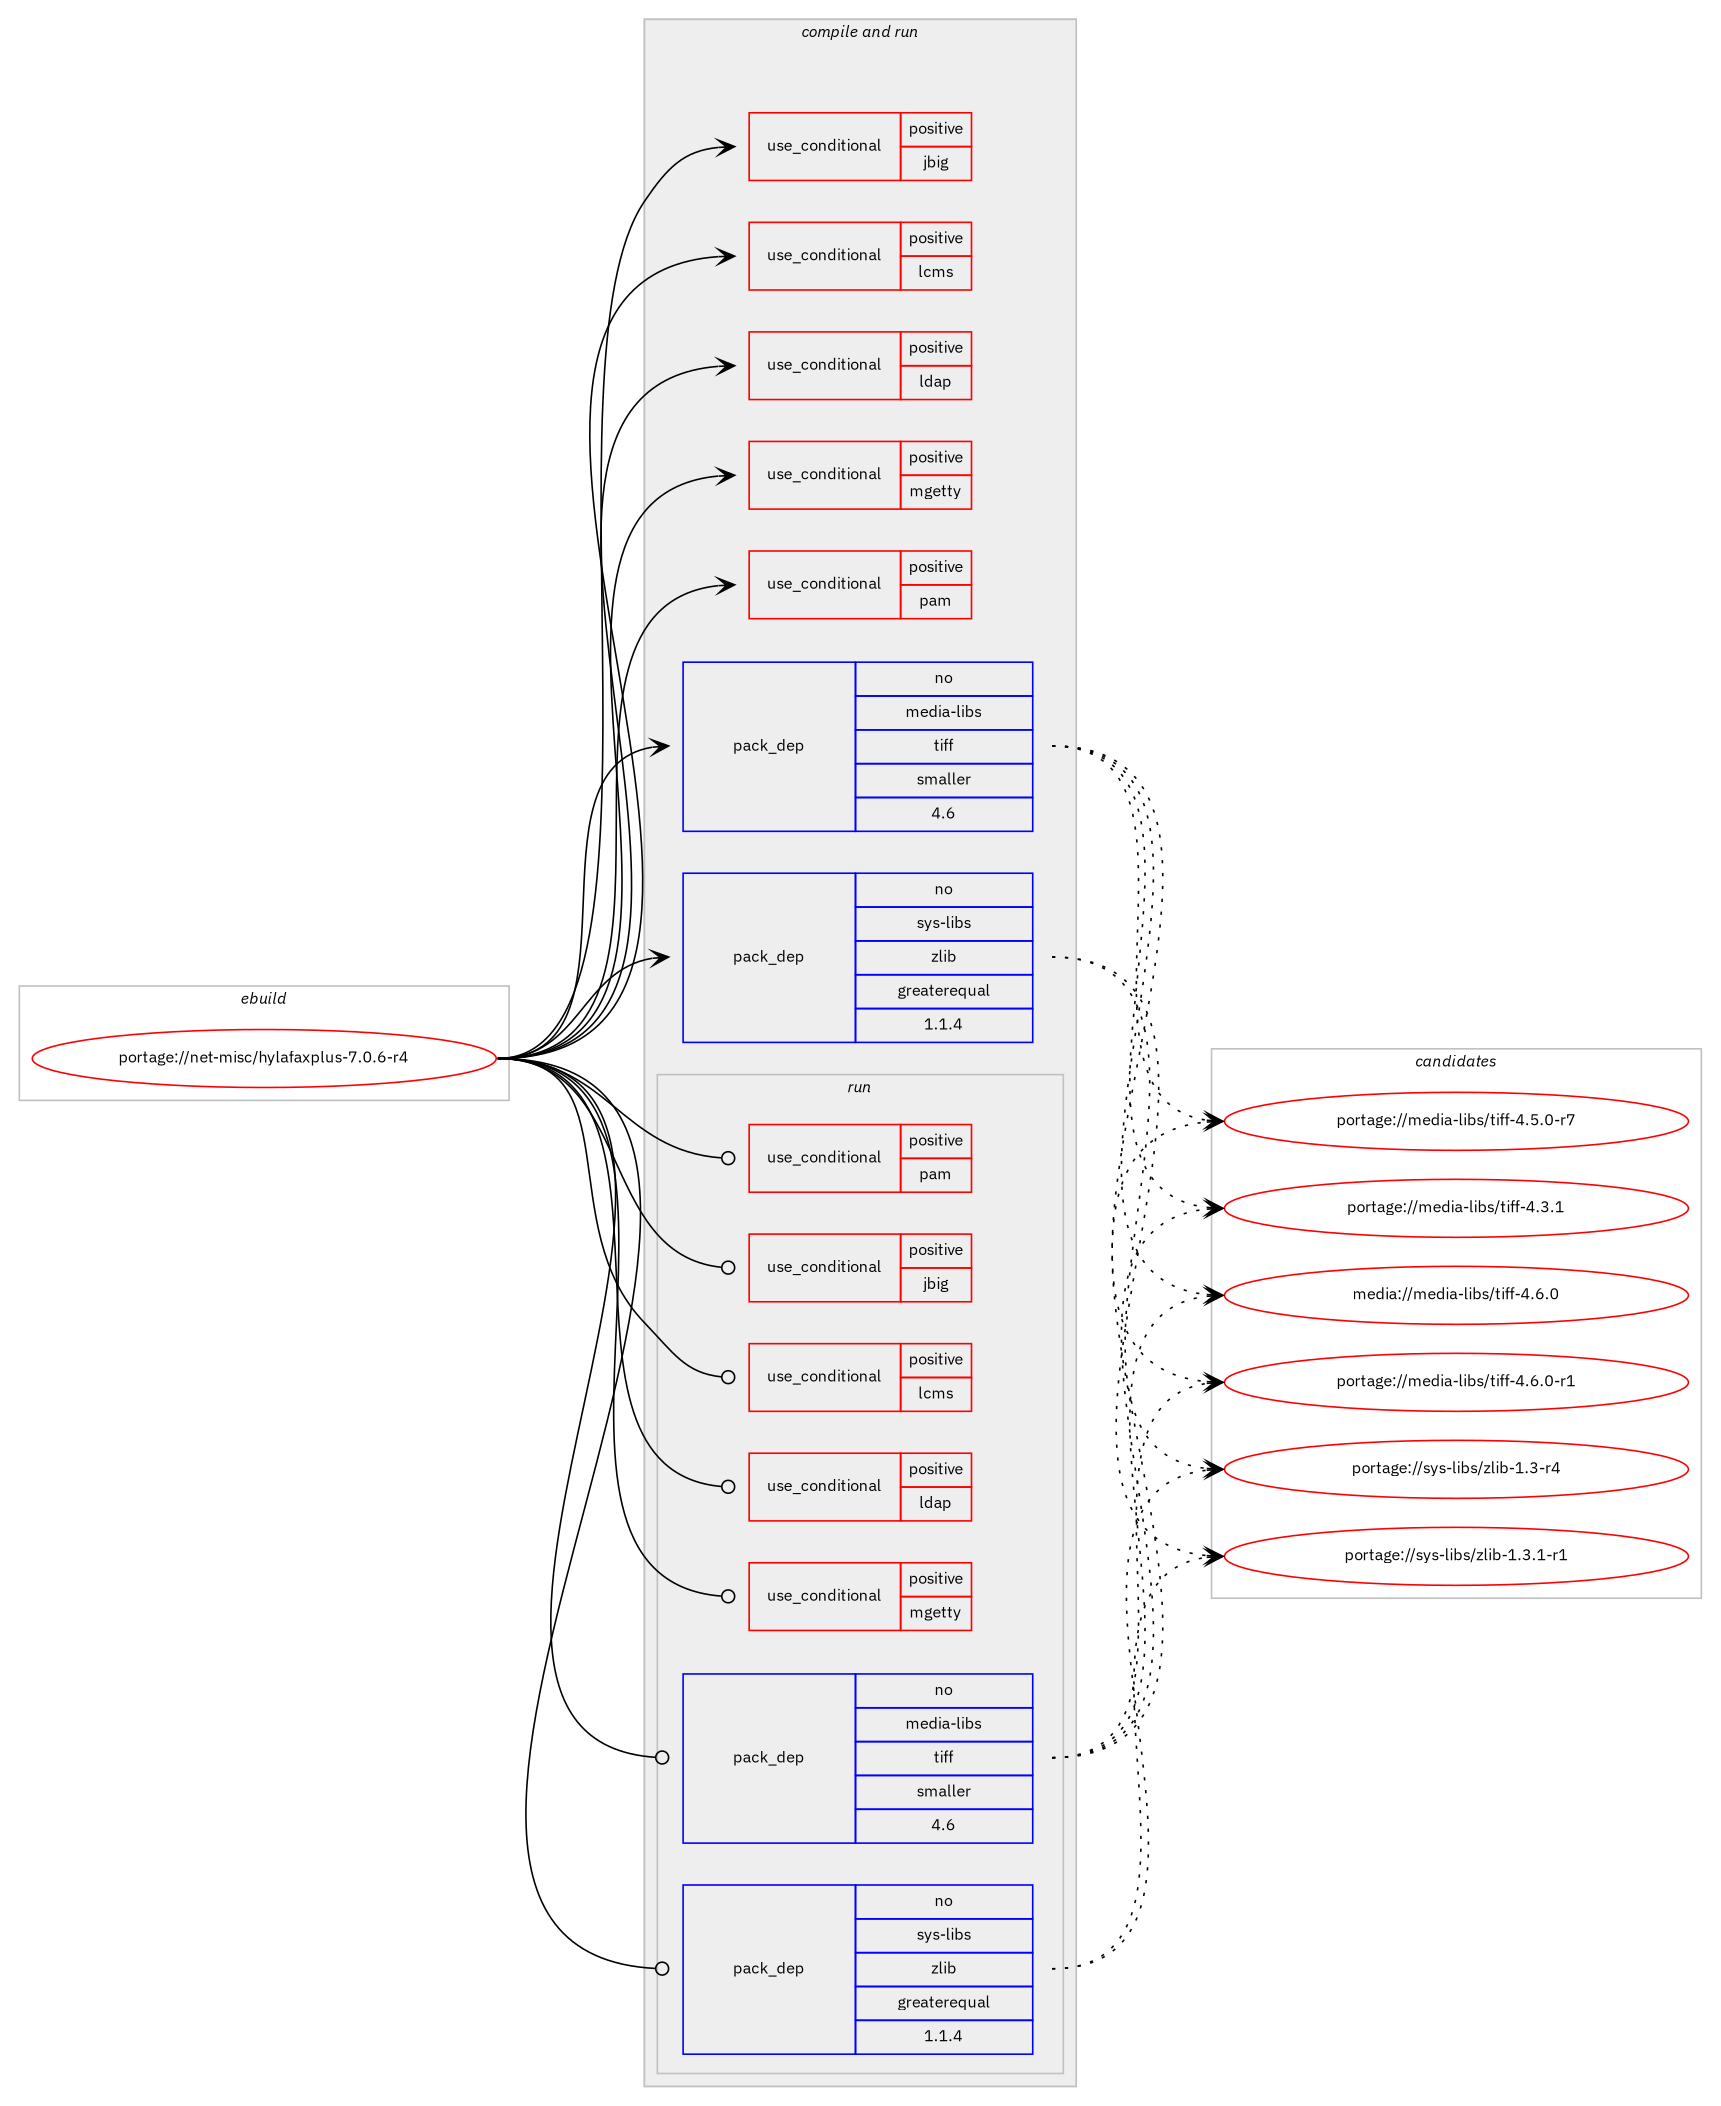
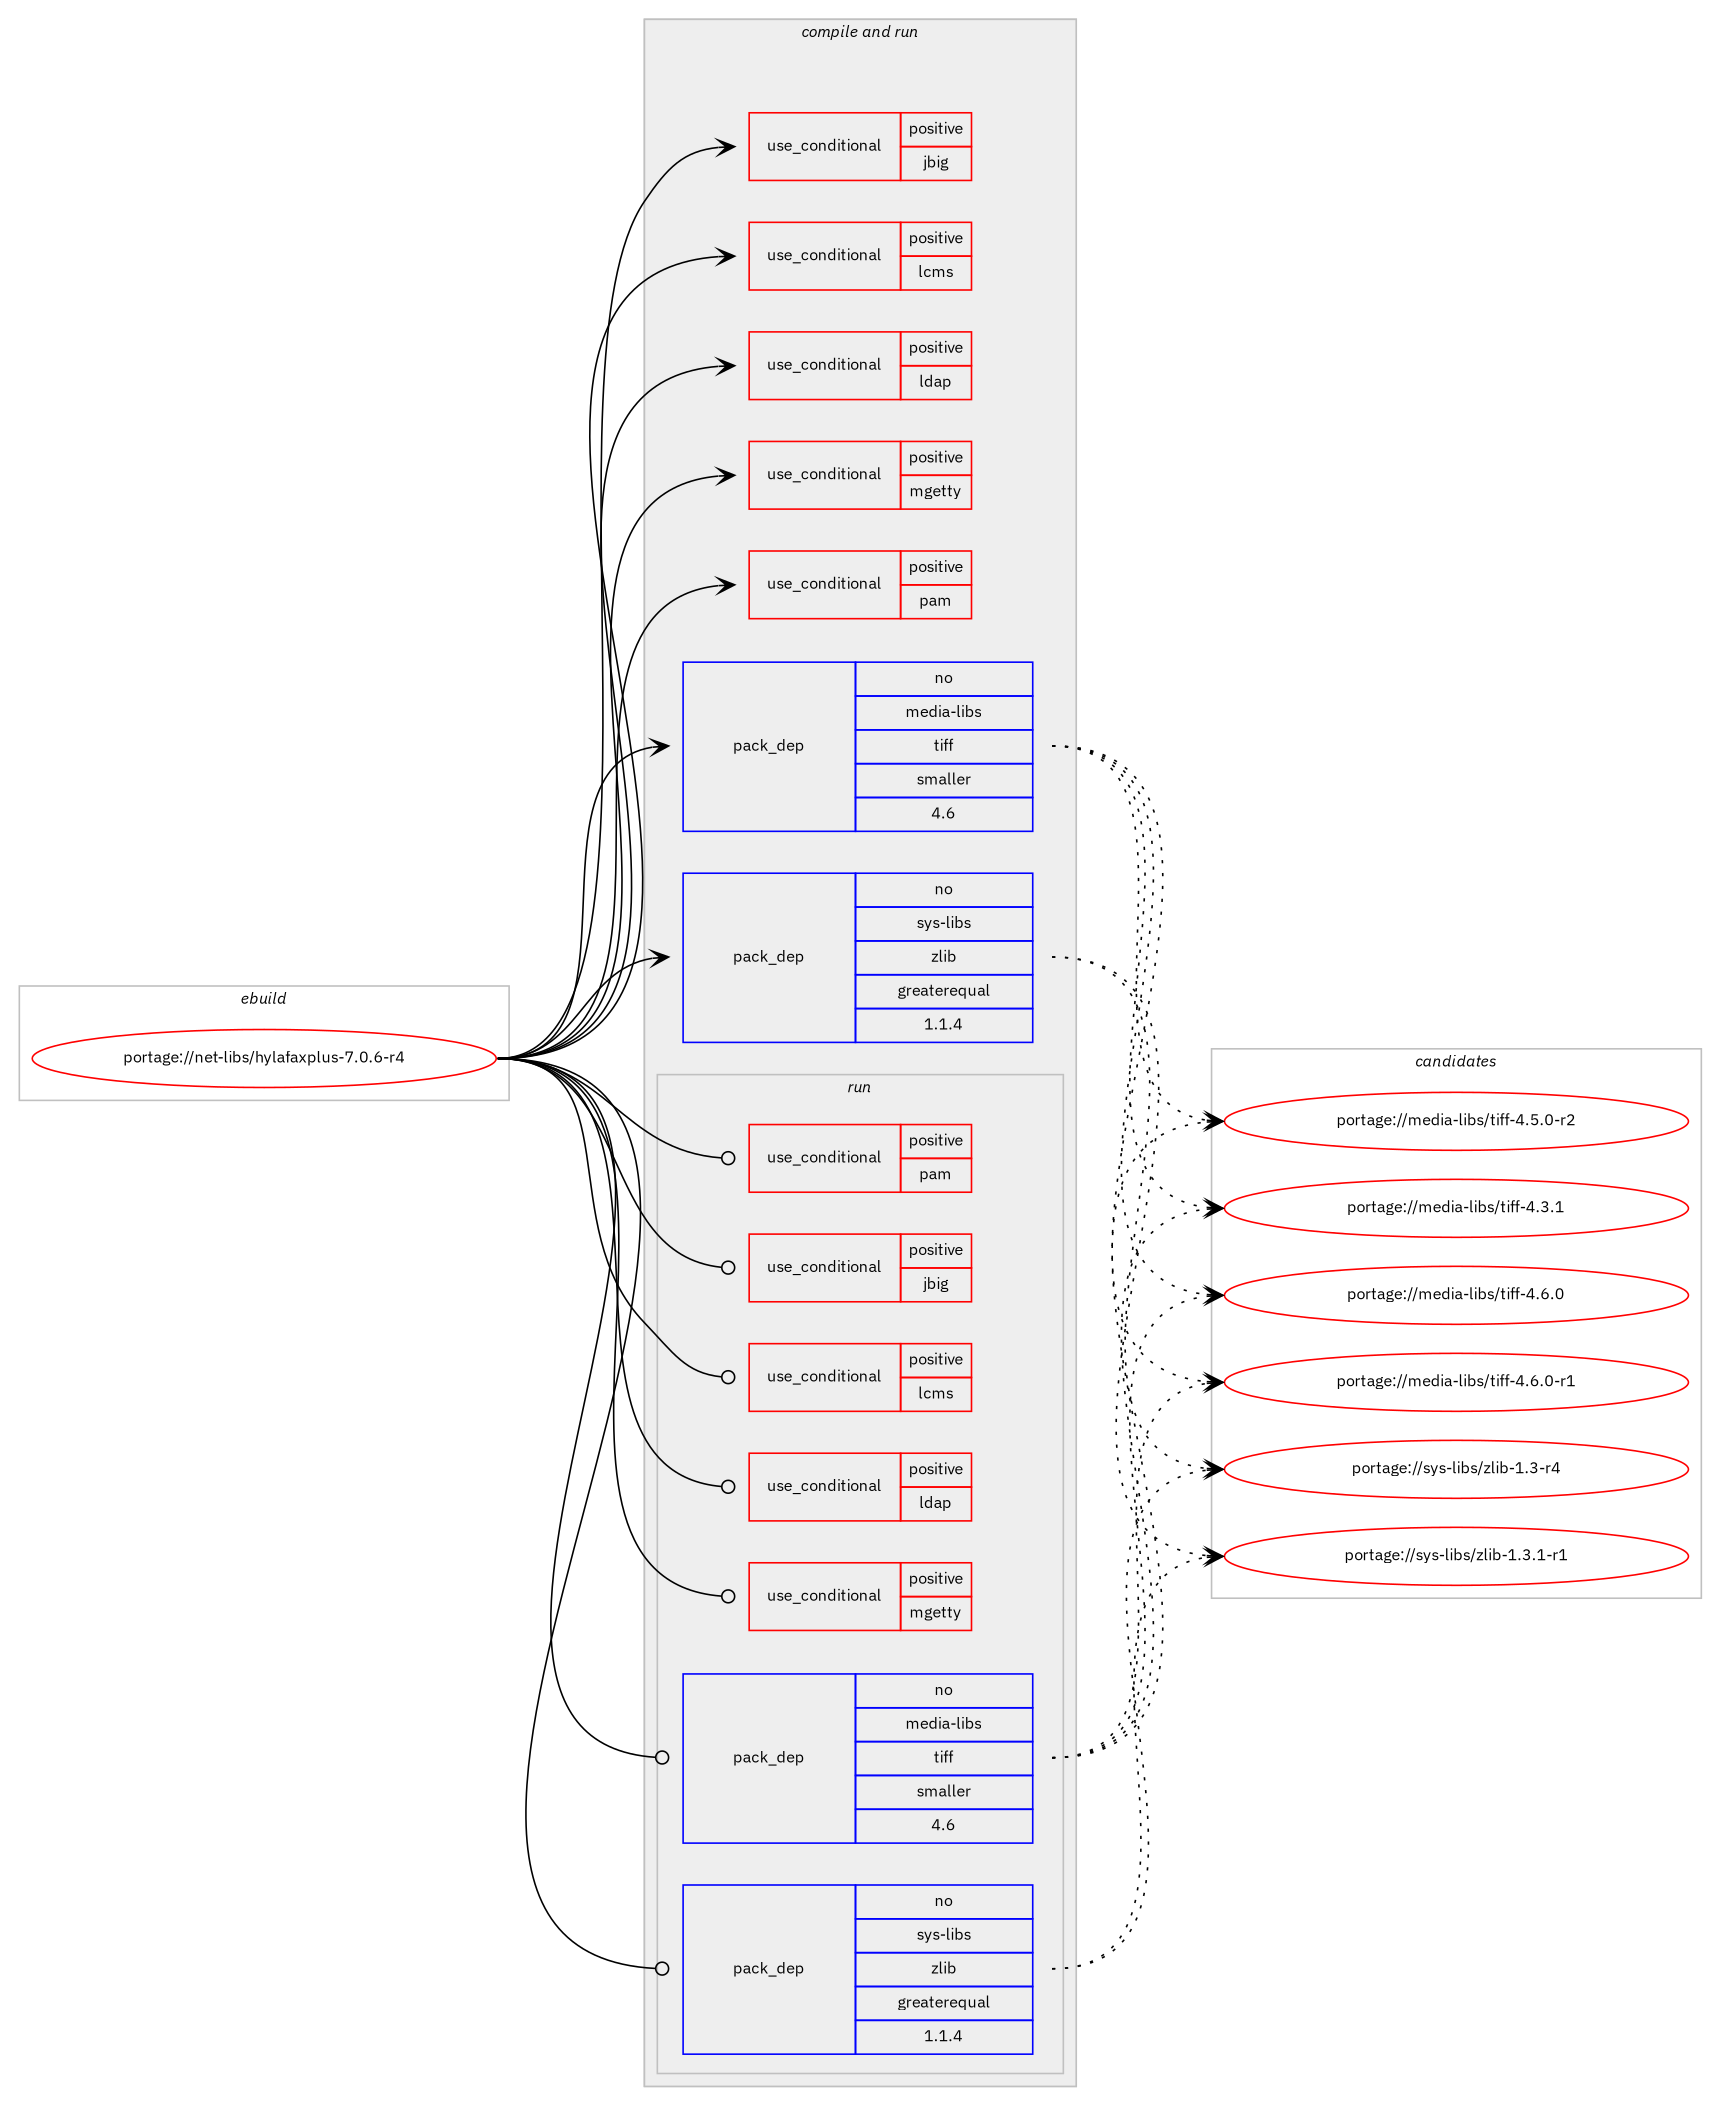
(264, 1058) -> (264, 1058)
(1456, 1121) -> (1456, 1121)
(1456, 1295) -> (1456, 1295)
